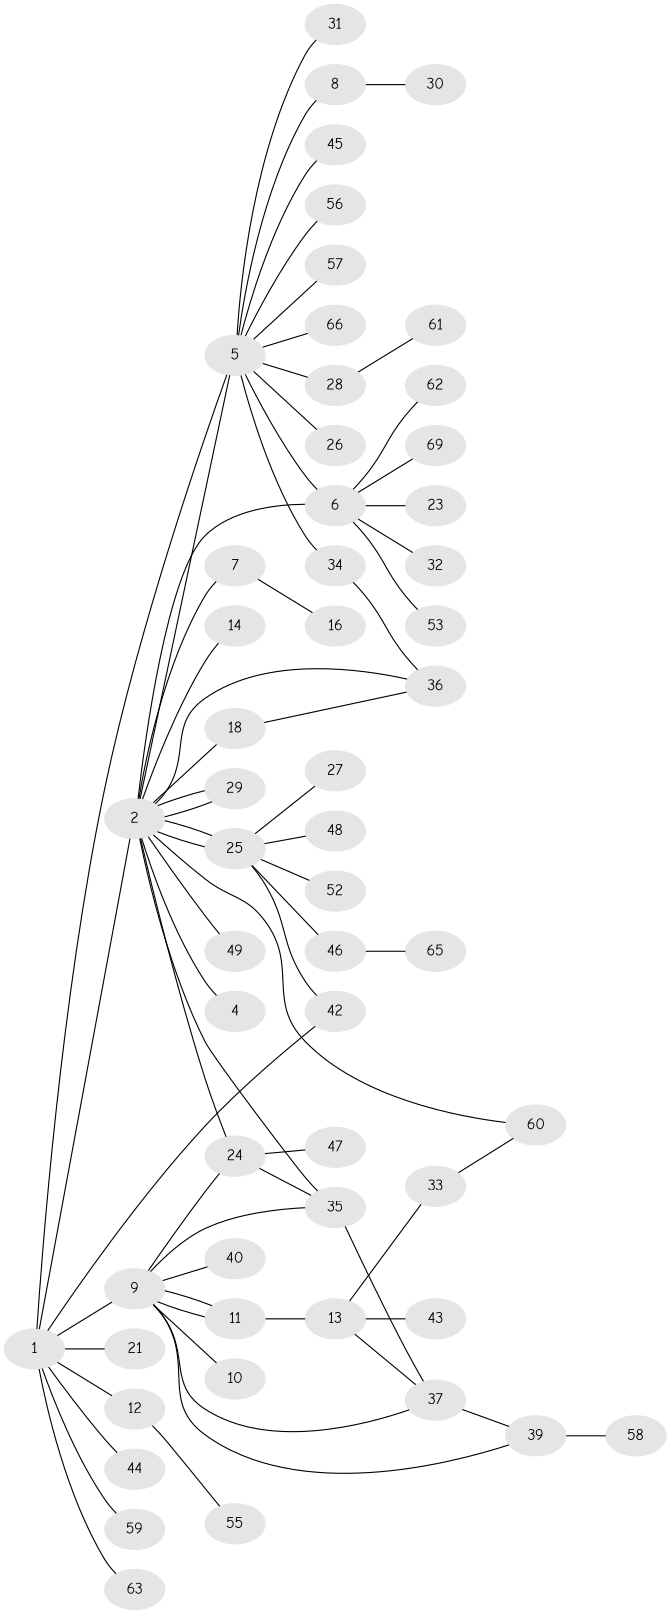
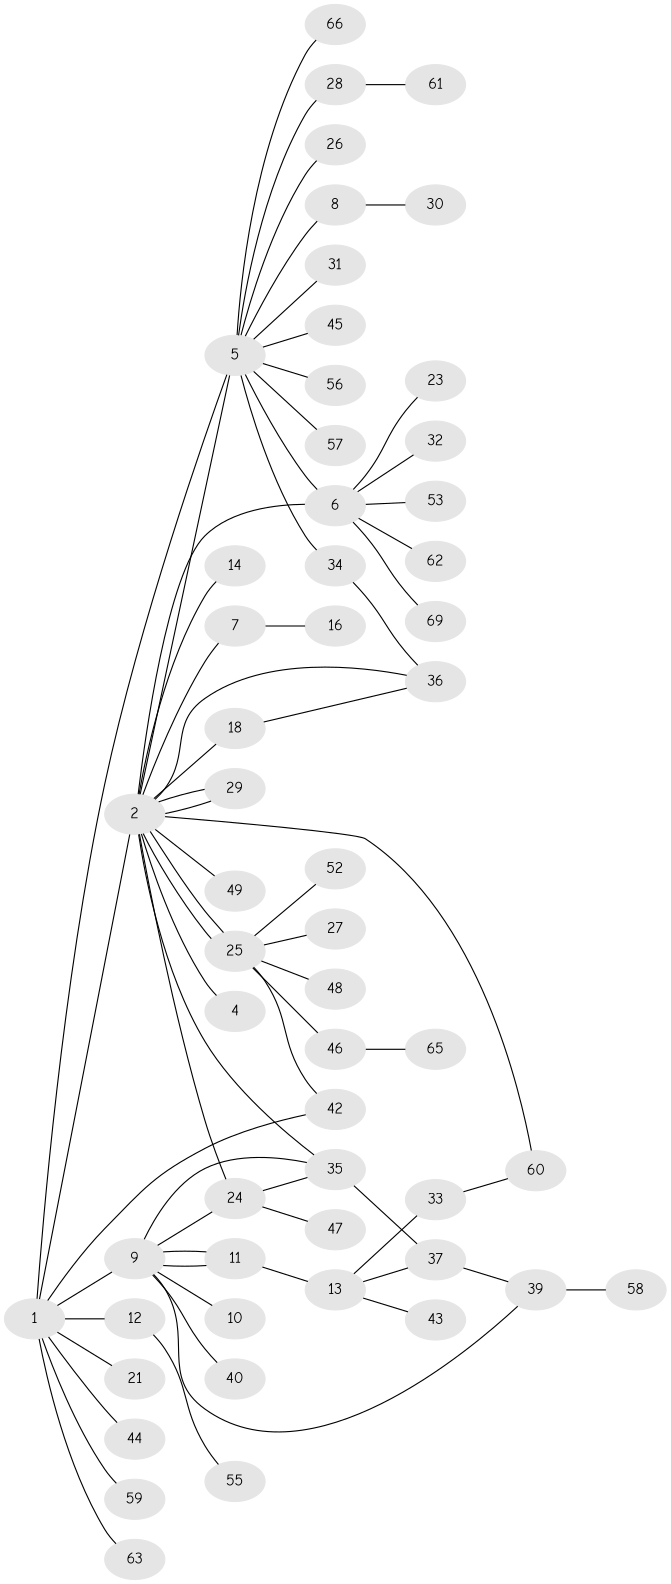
(247, 1426) -> none
